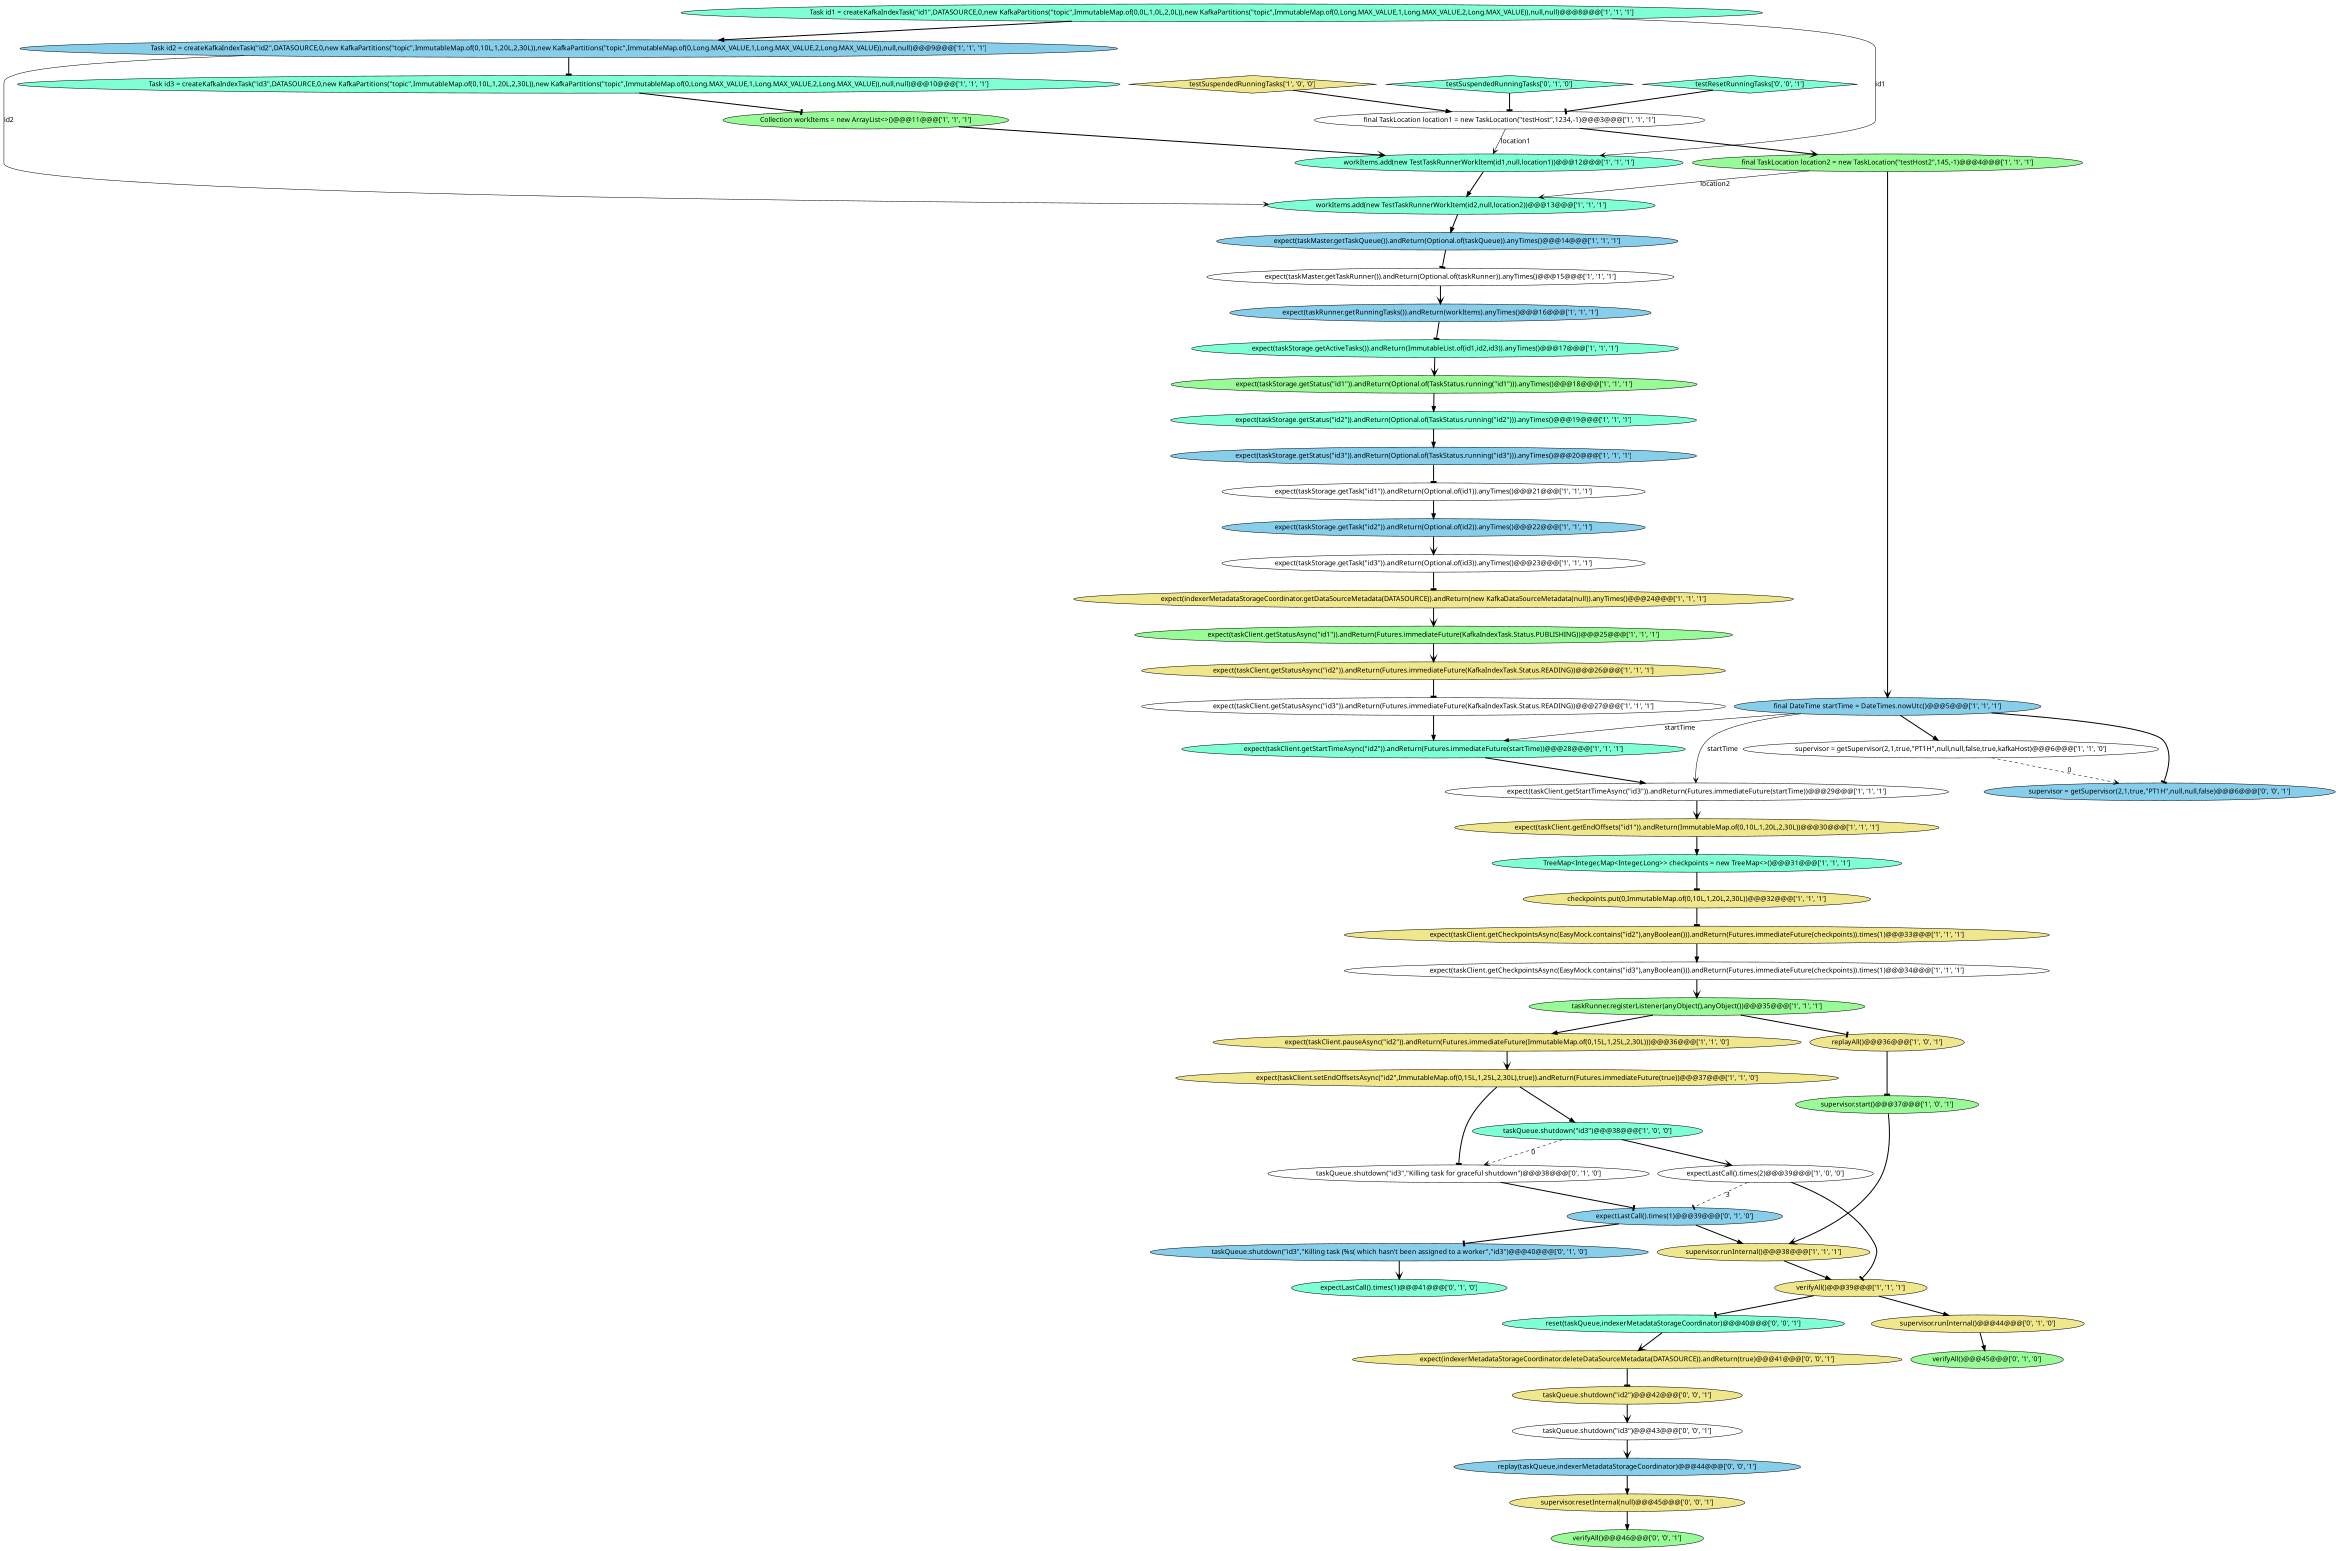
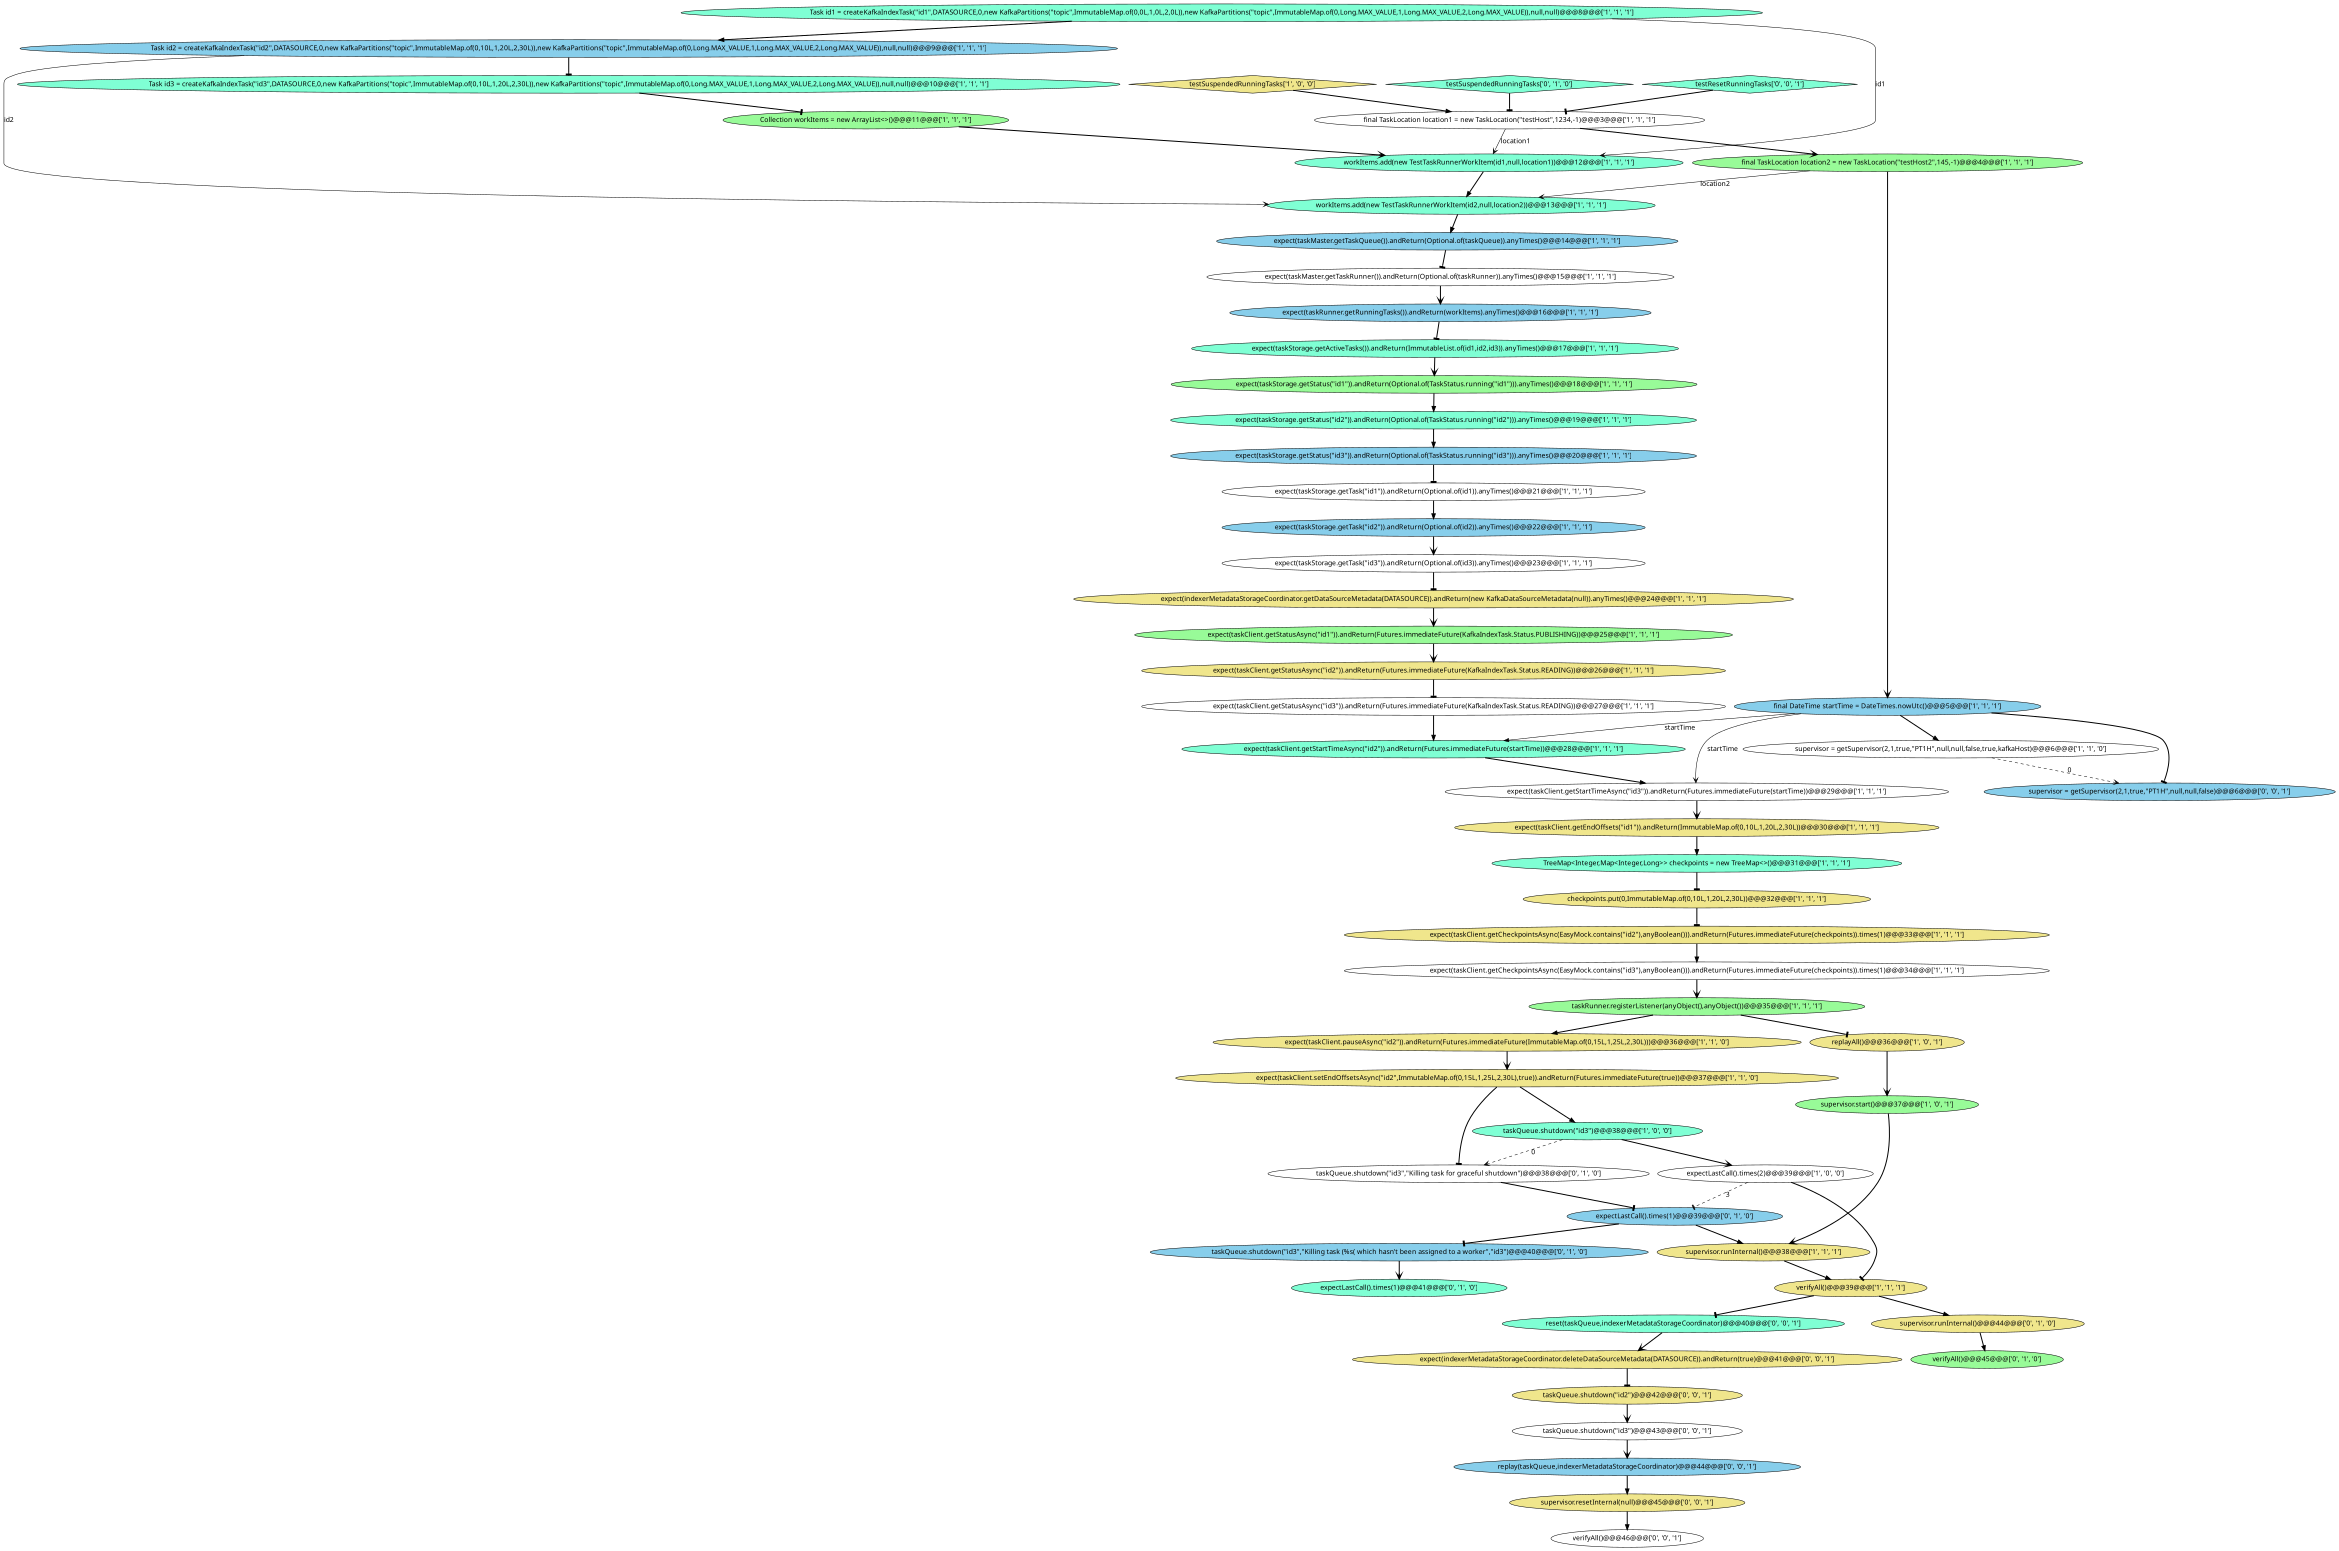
(1887, 1072) -> (1887, 1072)
(1627, 1538) -> (1627, 1538)
